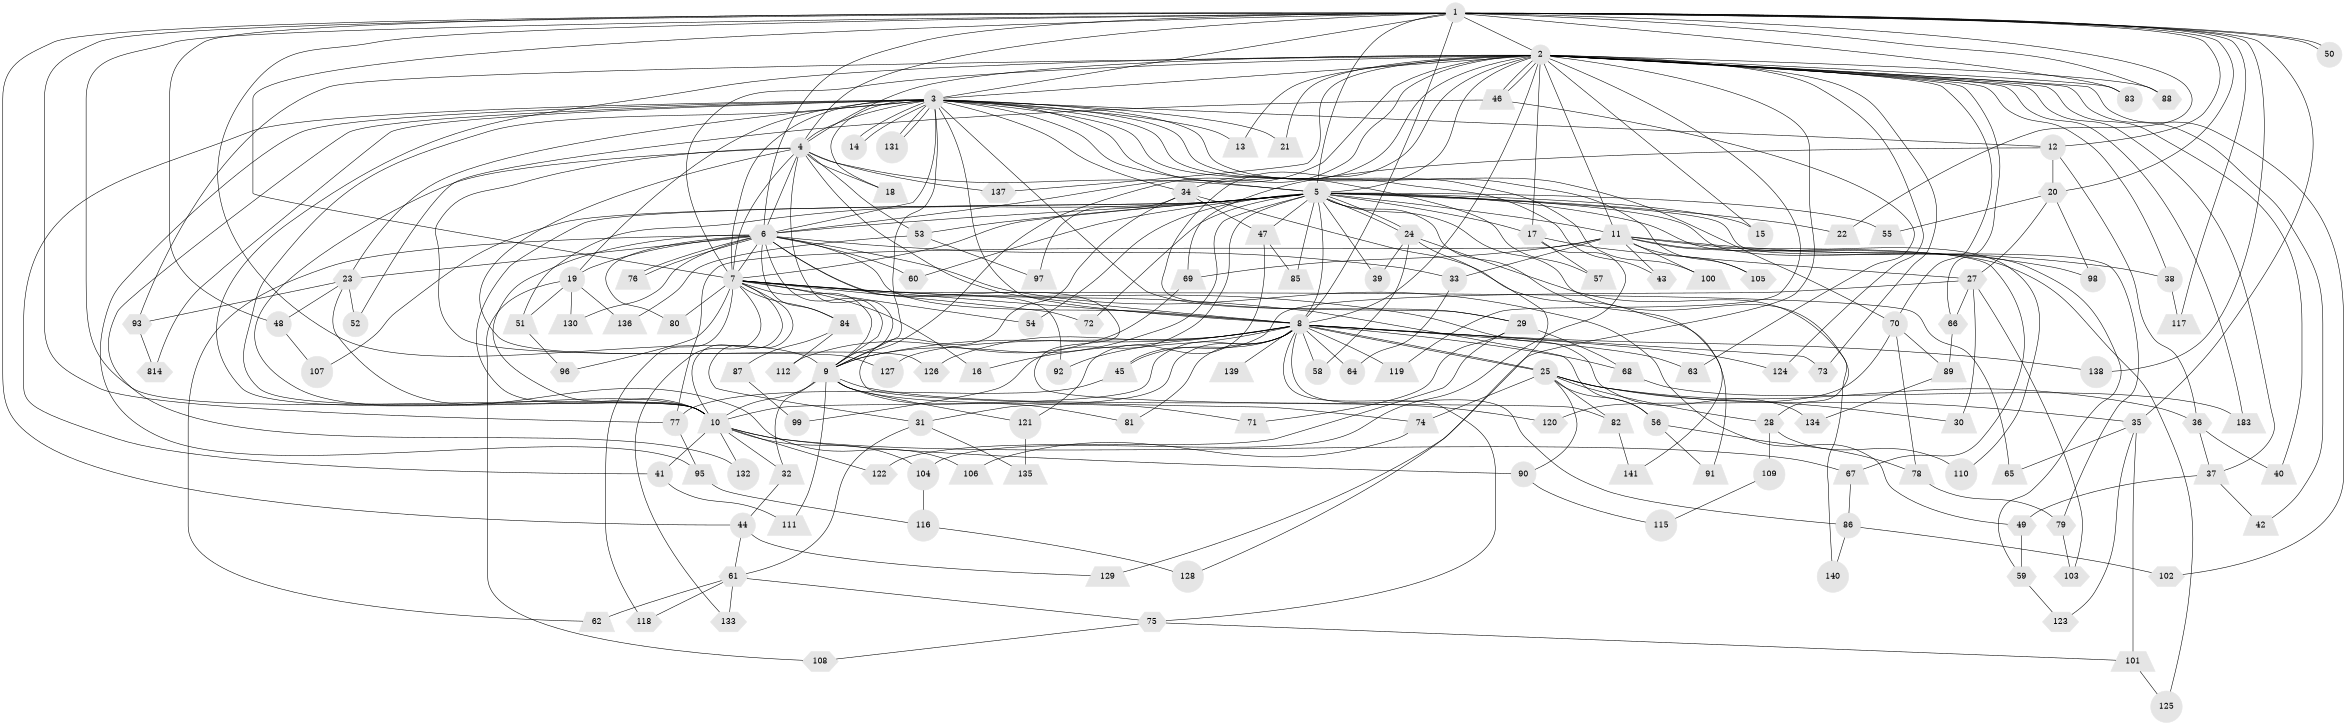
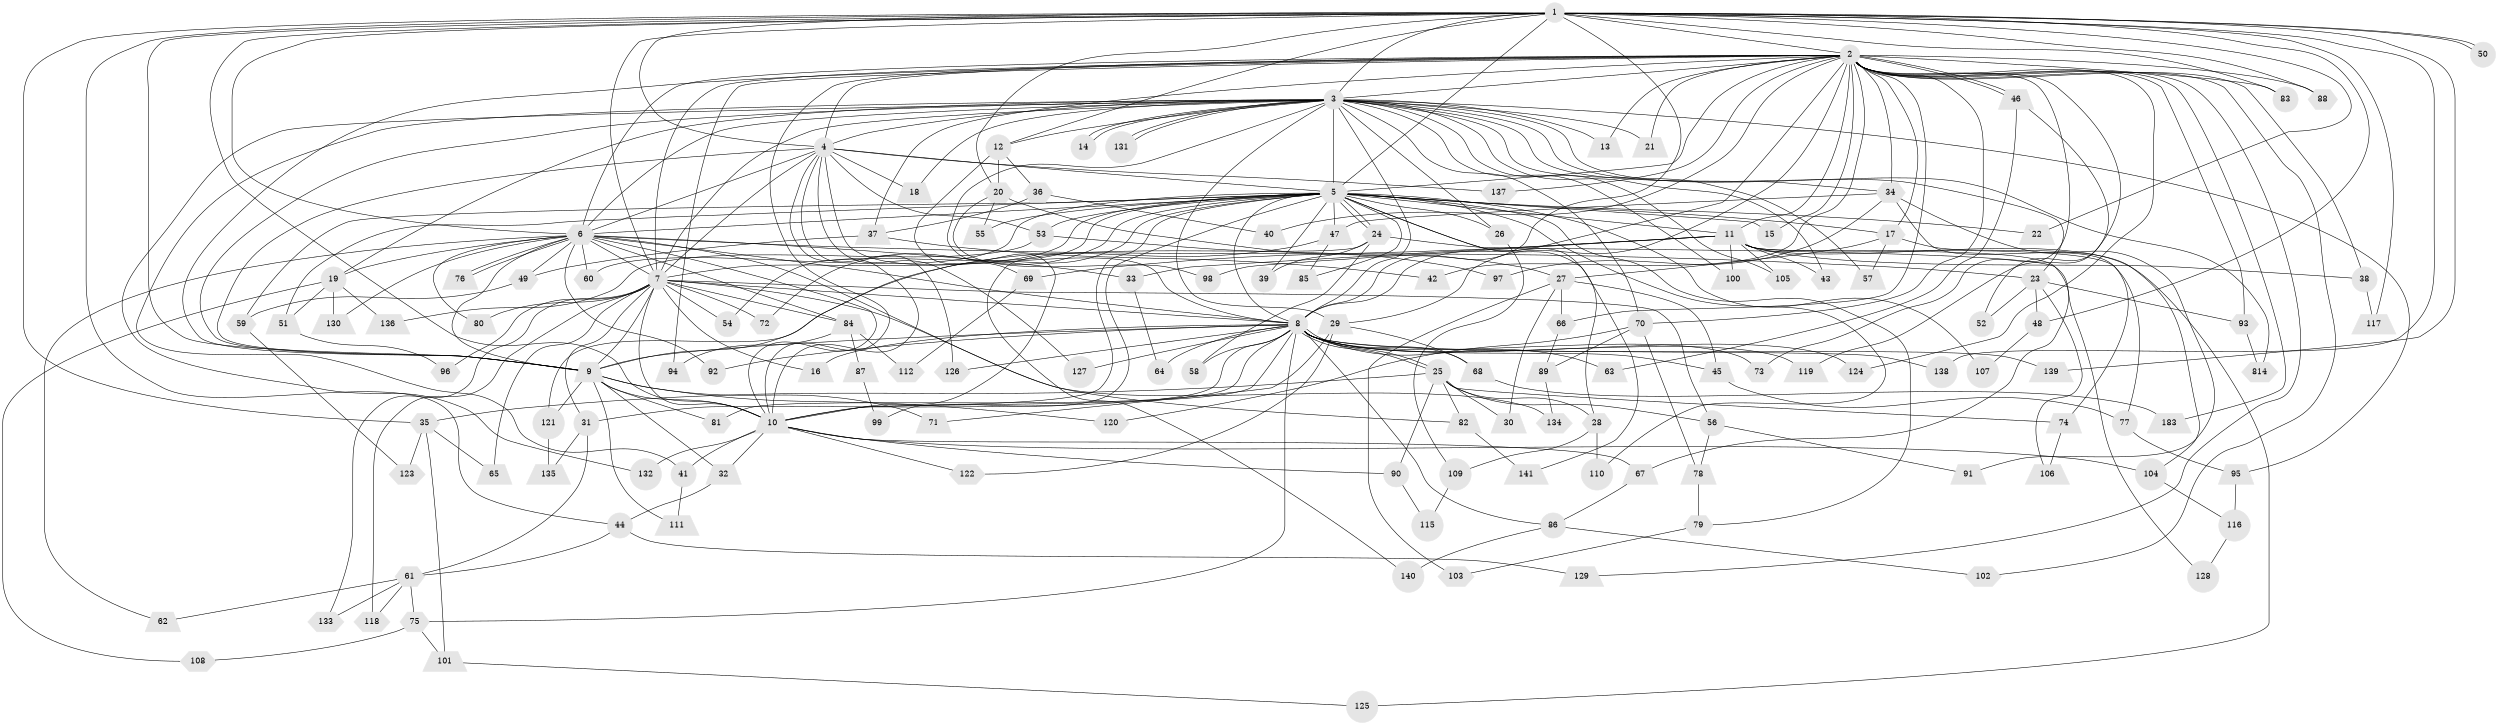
(116, 40) -> (2327, 32)
none -> (1500, 235)
none -> (673, 372)
(1920, 391) -> none
